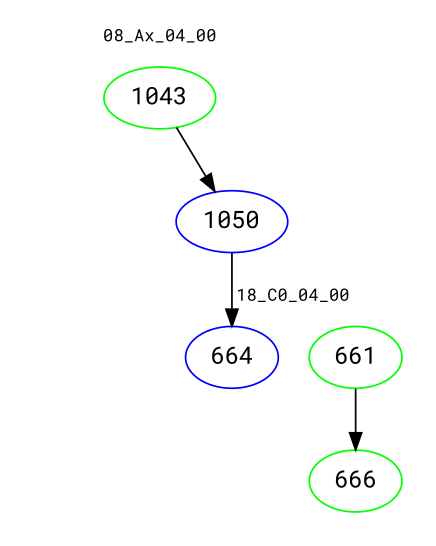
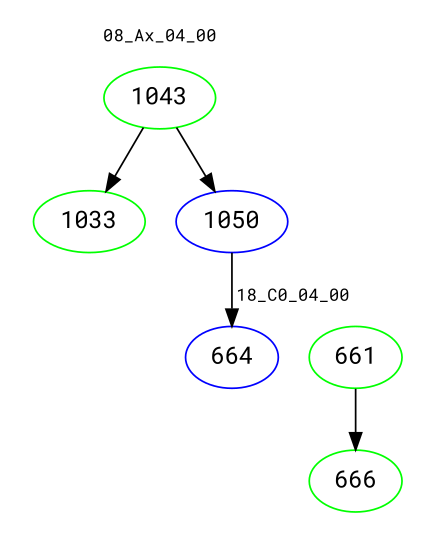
none -> (89, 222)
